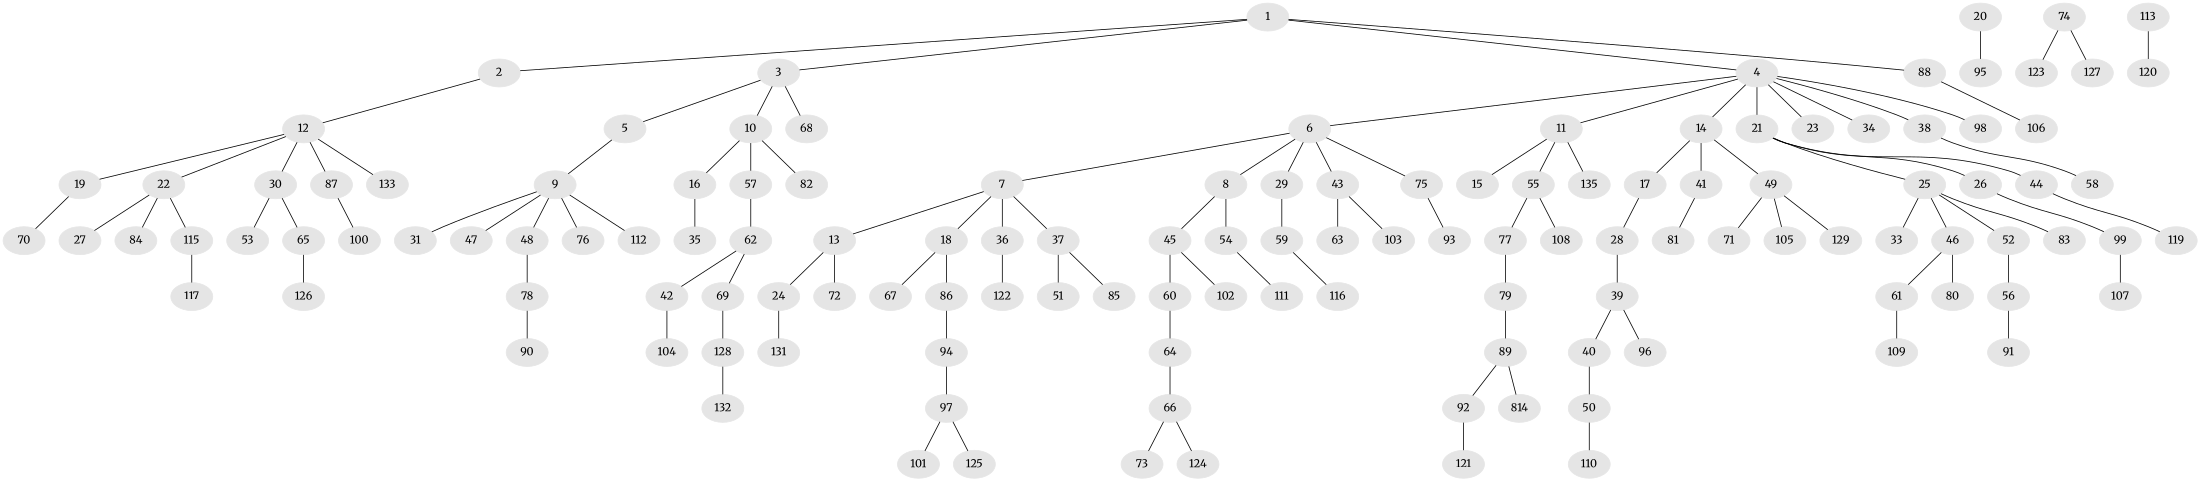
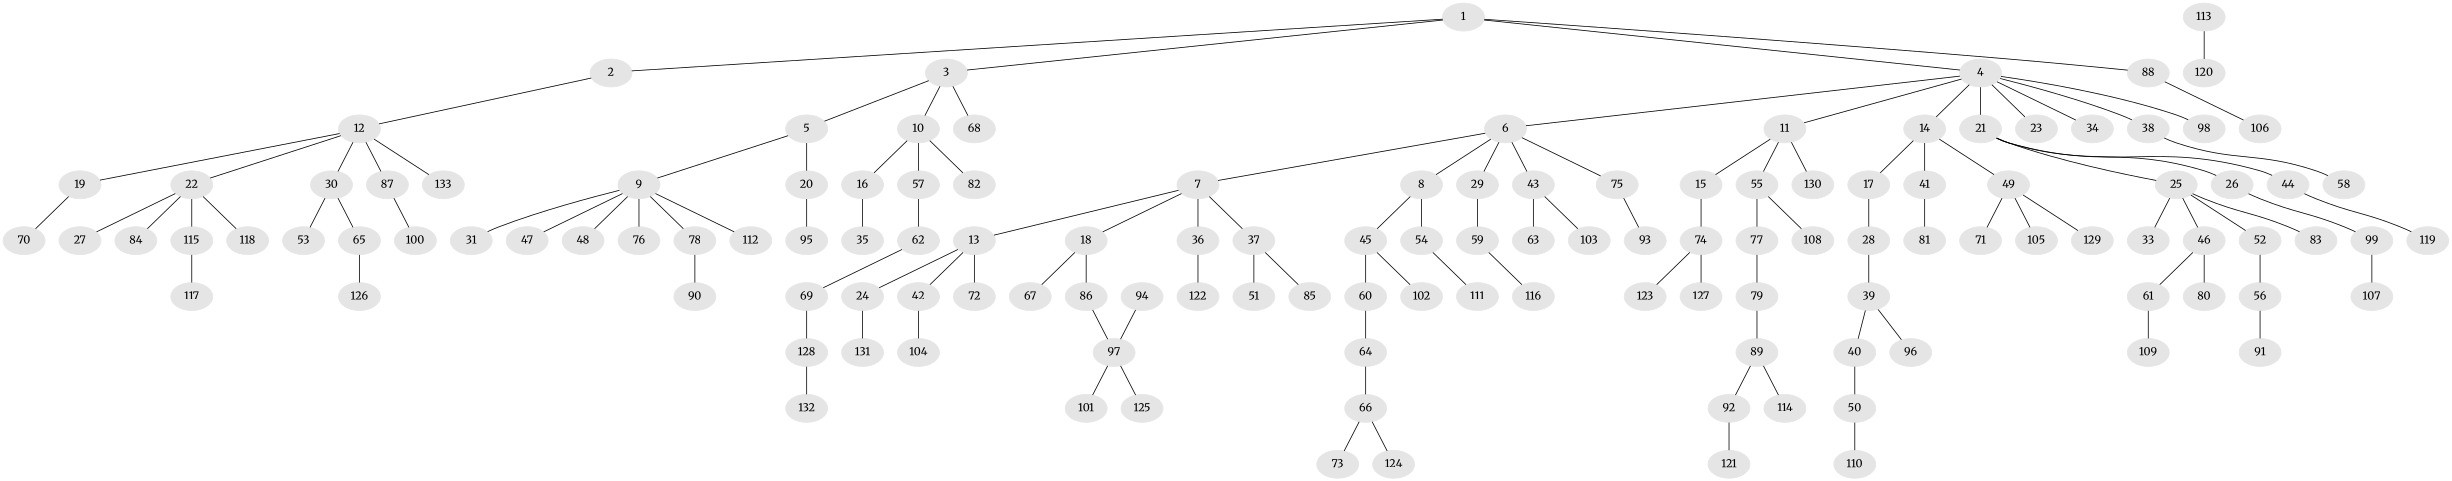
none -> (807, 157)
(1589, 185) -> (1813, 185)
none -> (1701, 213)
none -> (248, 241)
(527, 269) -> (667, 213)
(709, 269) -> (946, 269)
(946, 325) -> (1100, 325)
(1519, 408) -> (1785, 408)
